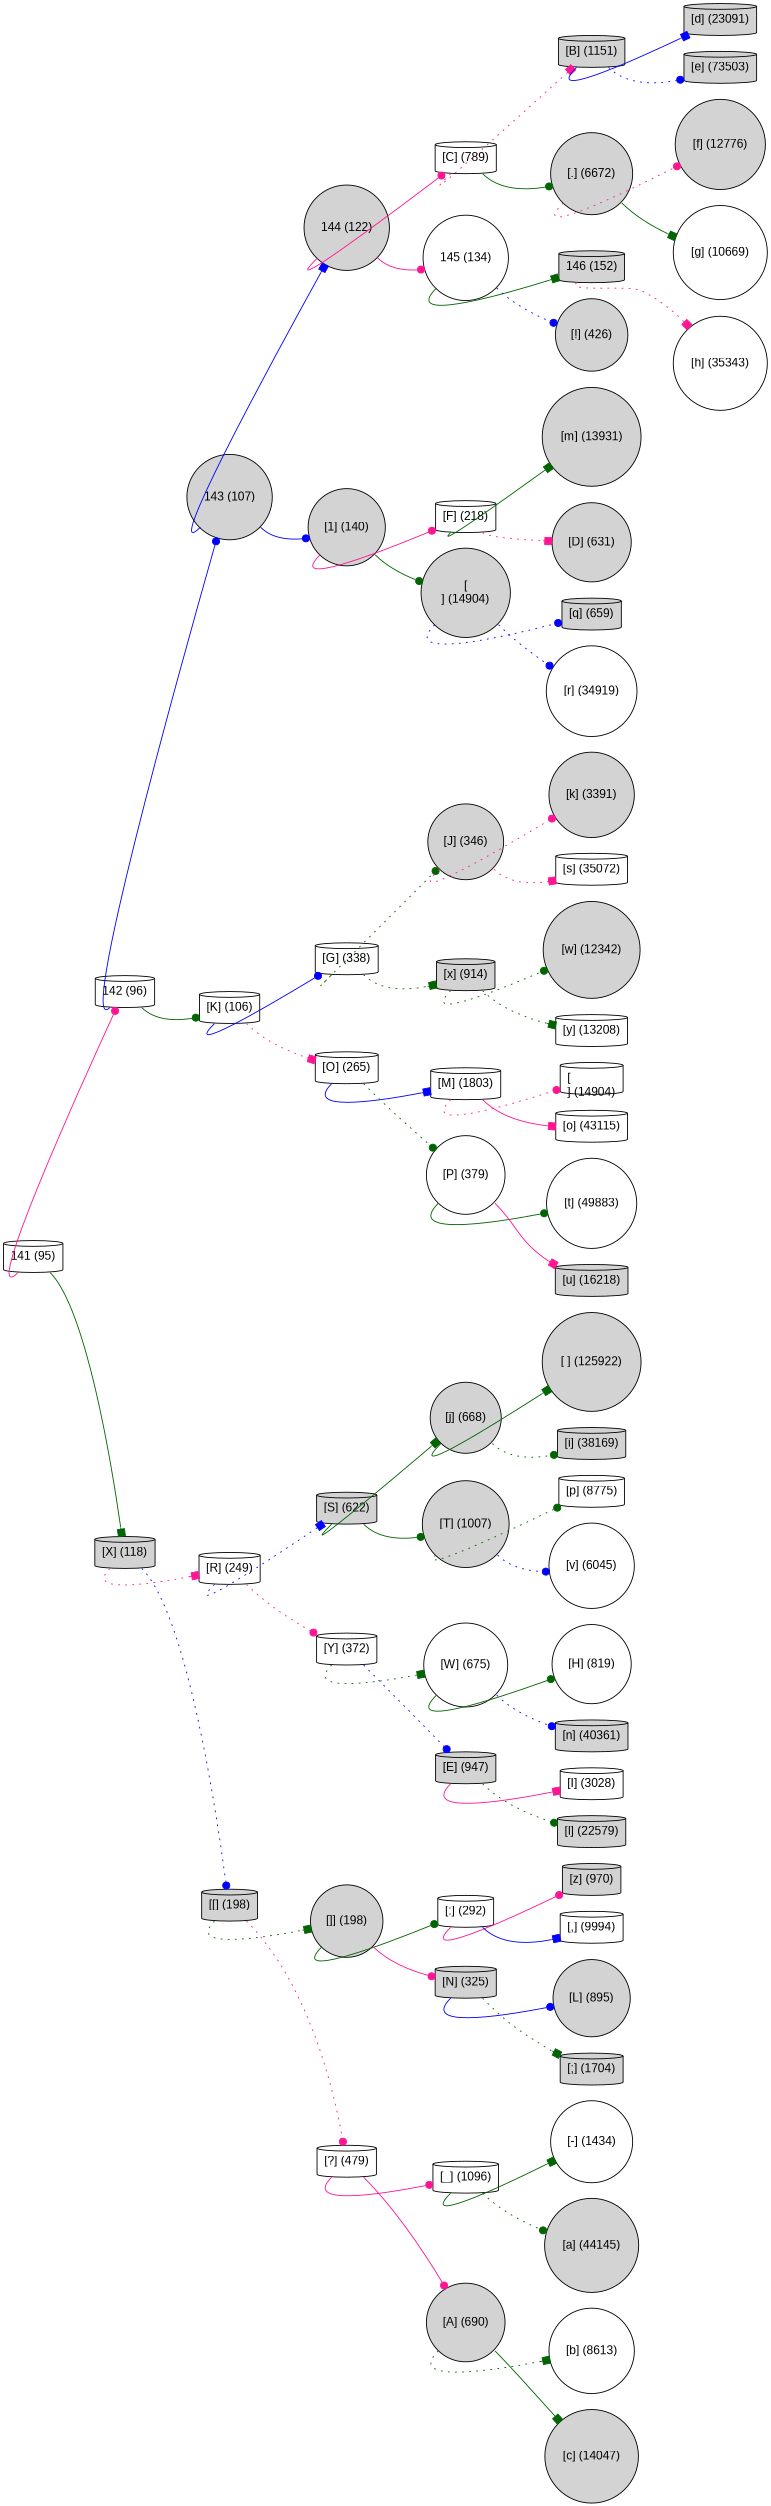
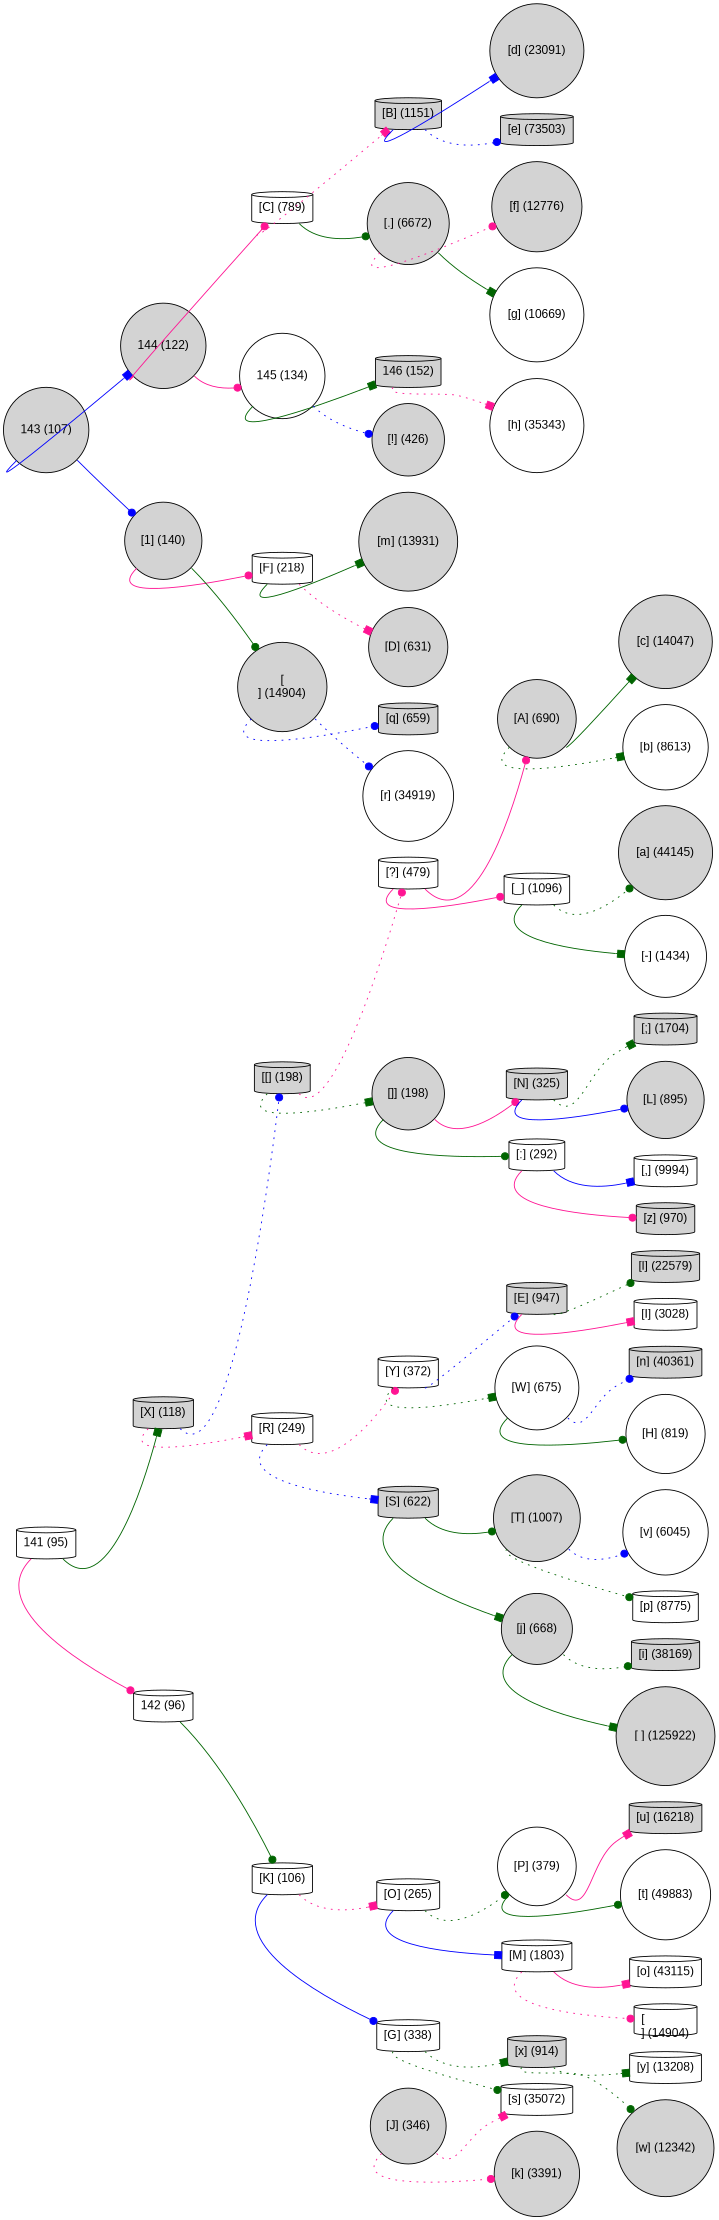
(720, 19) -> (537, 51)
(152, 776) -> none
(372, 934) -> (441, 2074)
